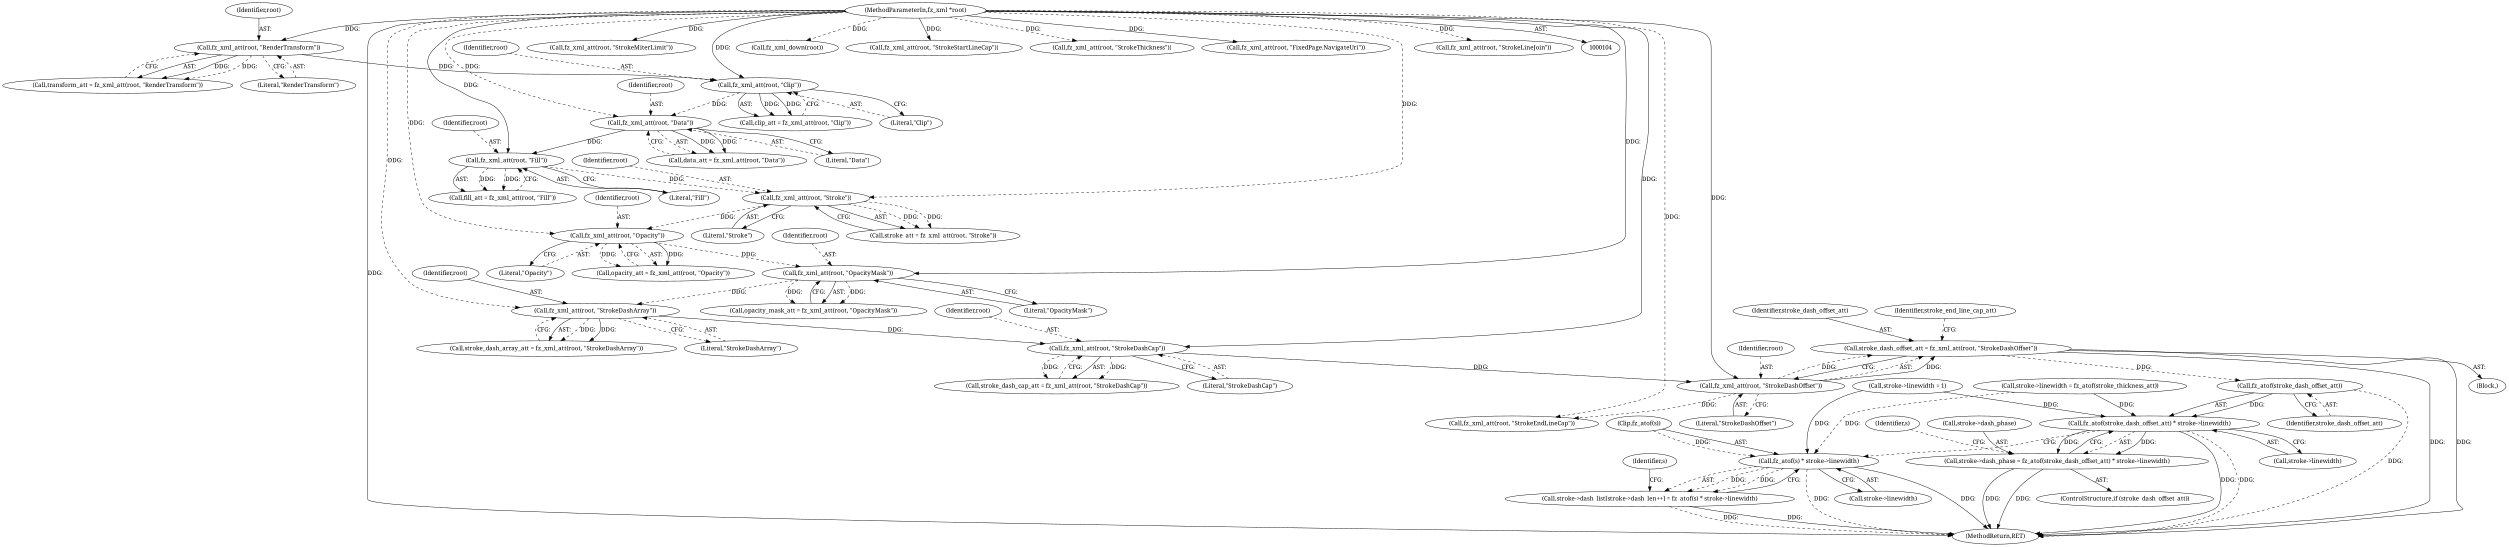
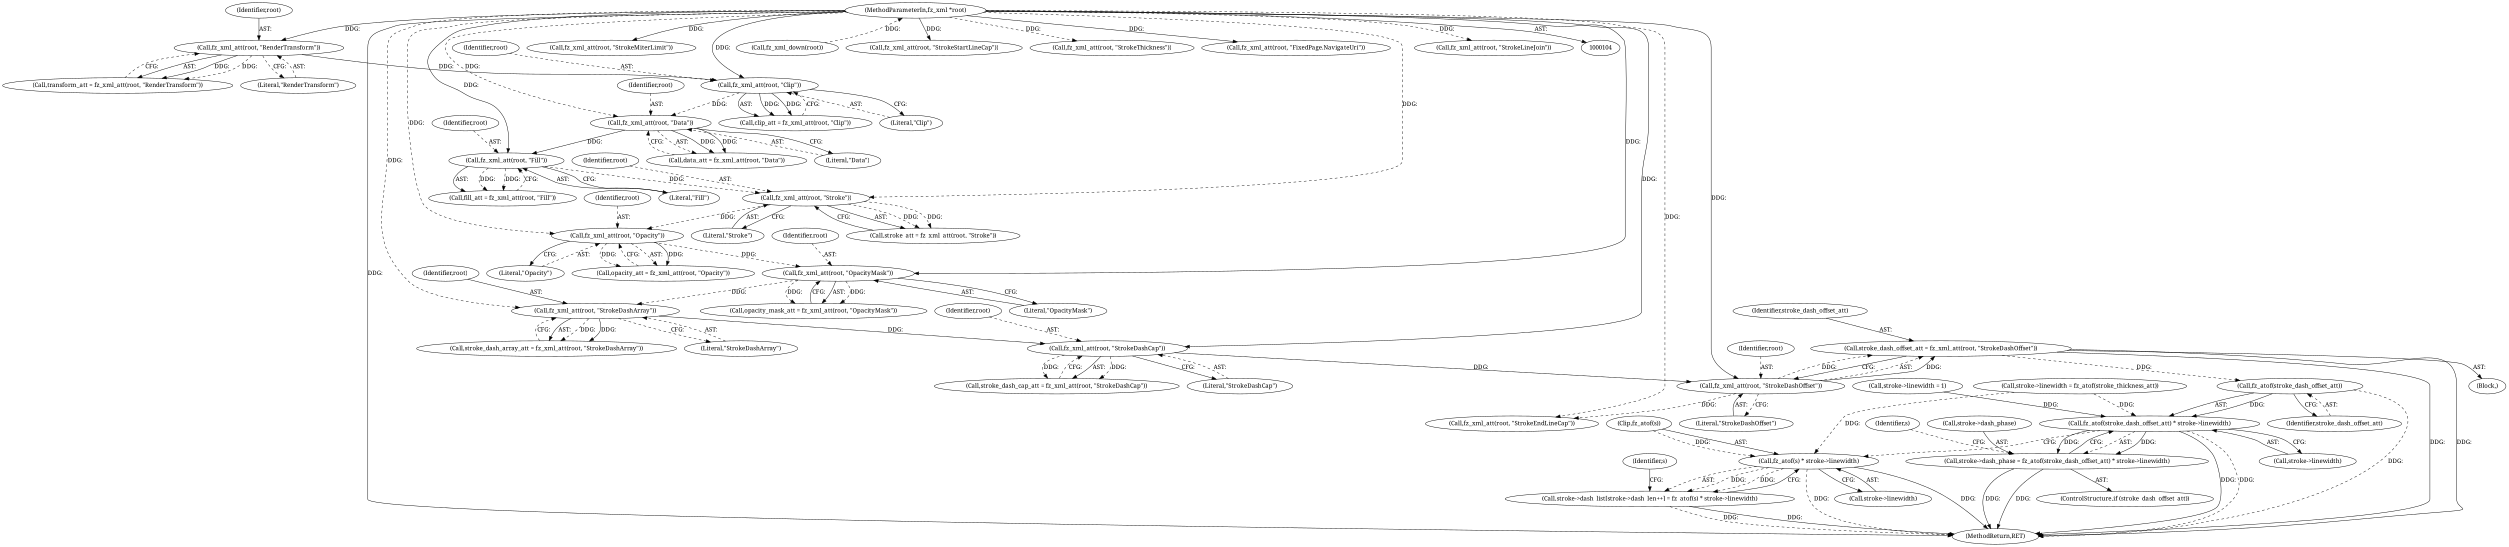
(848, 27) -> (863, 34)
(1945, 311) -> none
(2113, 404) -> (2113, 404)
(1822, 409) -> none
